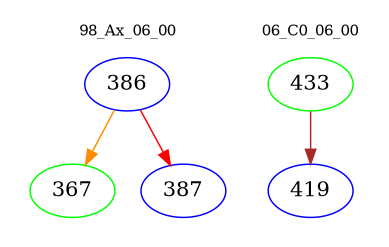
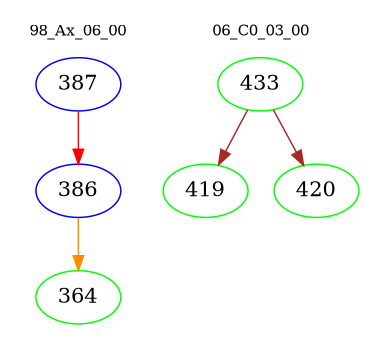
(311, 32) -> (261, 32)
(152, 131) -> (78, 130)
(72, 191) -> (78, 297)
(311, 191) -> (206, 191)
none -> (317, 191)
